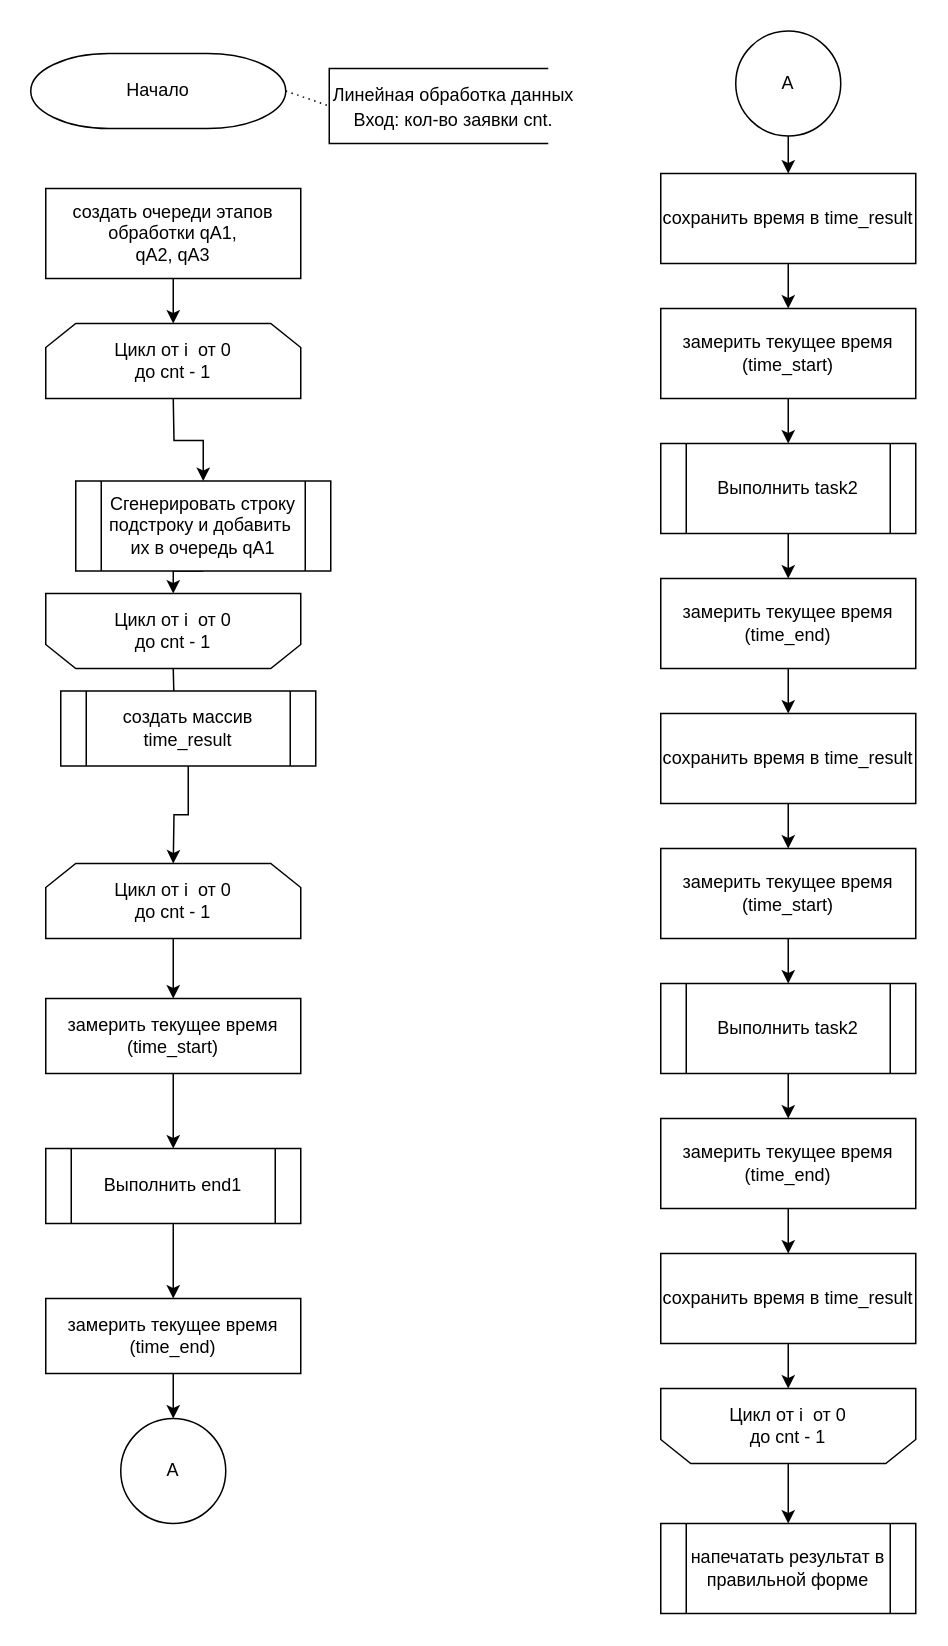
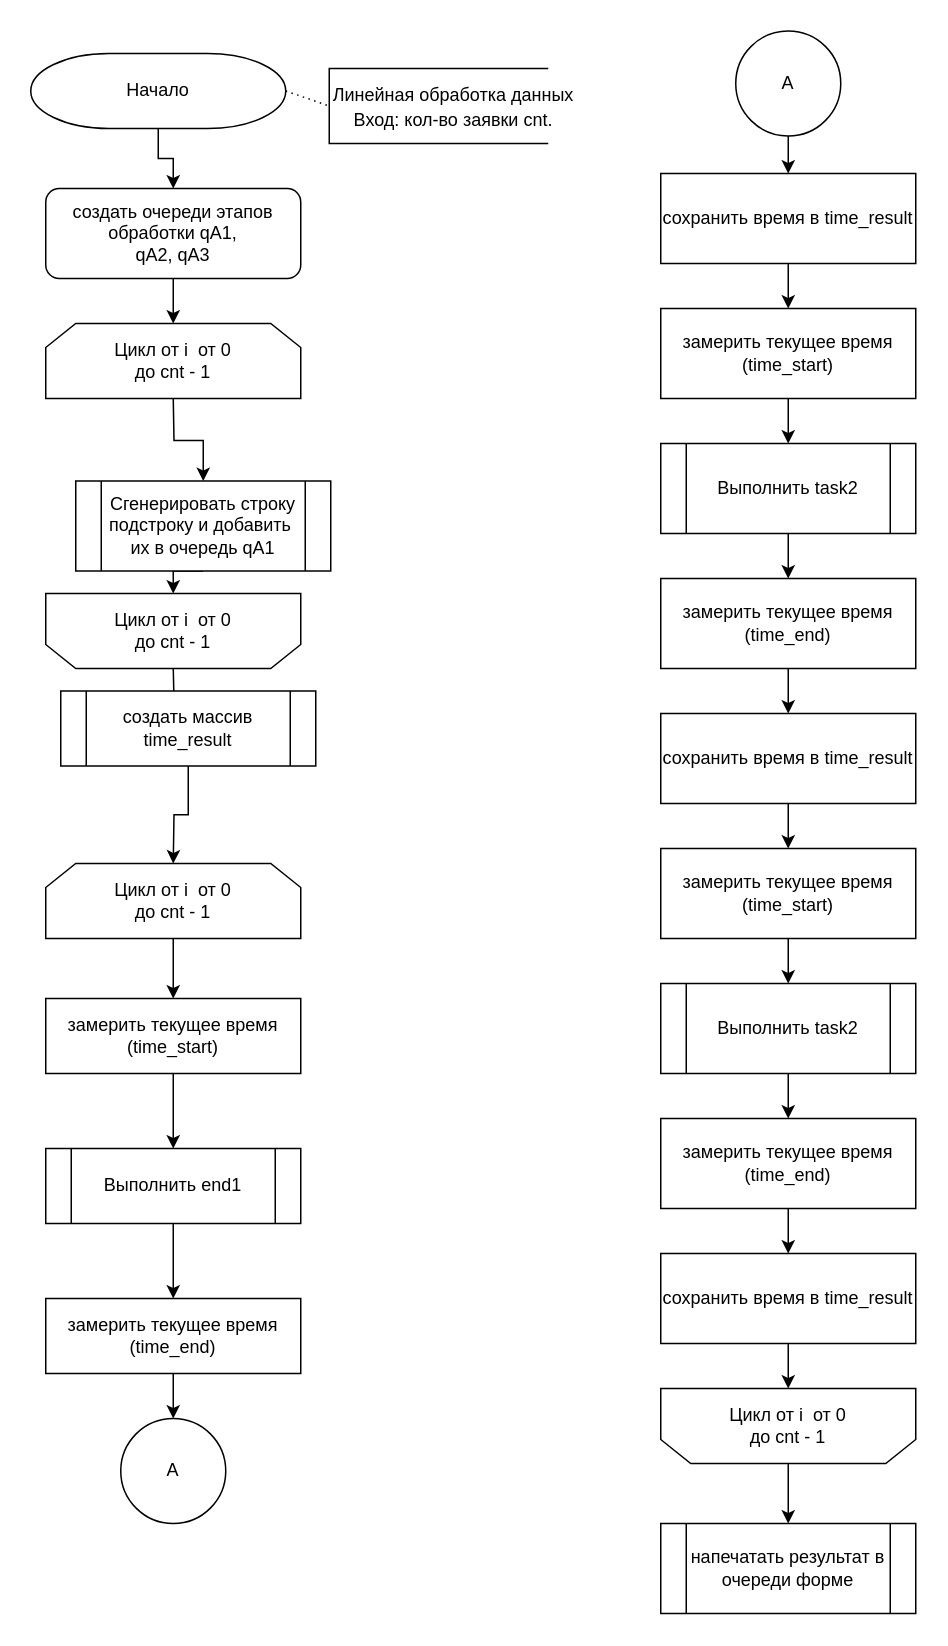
none -> (160, 158)
(173, 233) -> (173, 233)
(788, 1568) -> (788, 1568)
